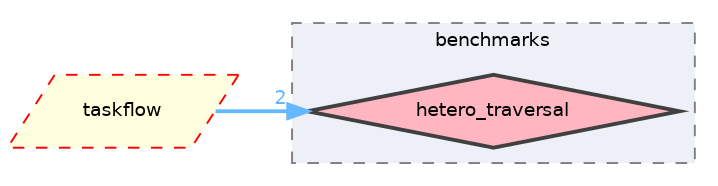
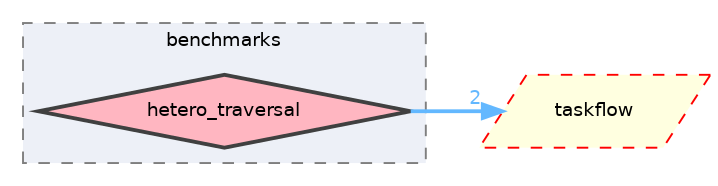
(252, 111) -> (447, 111)
